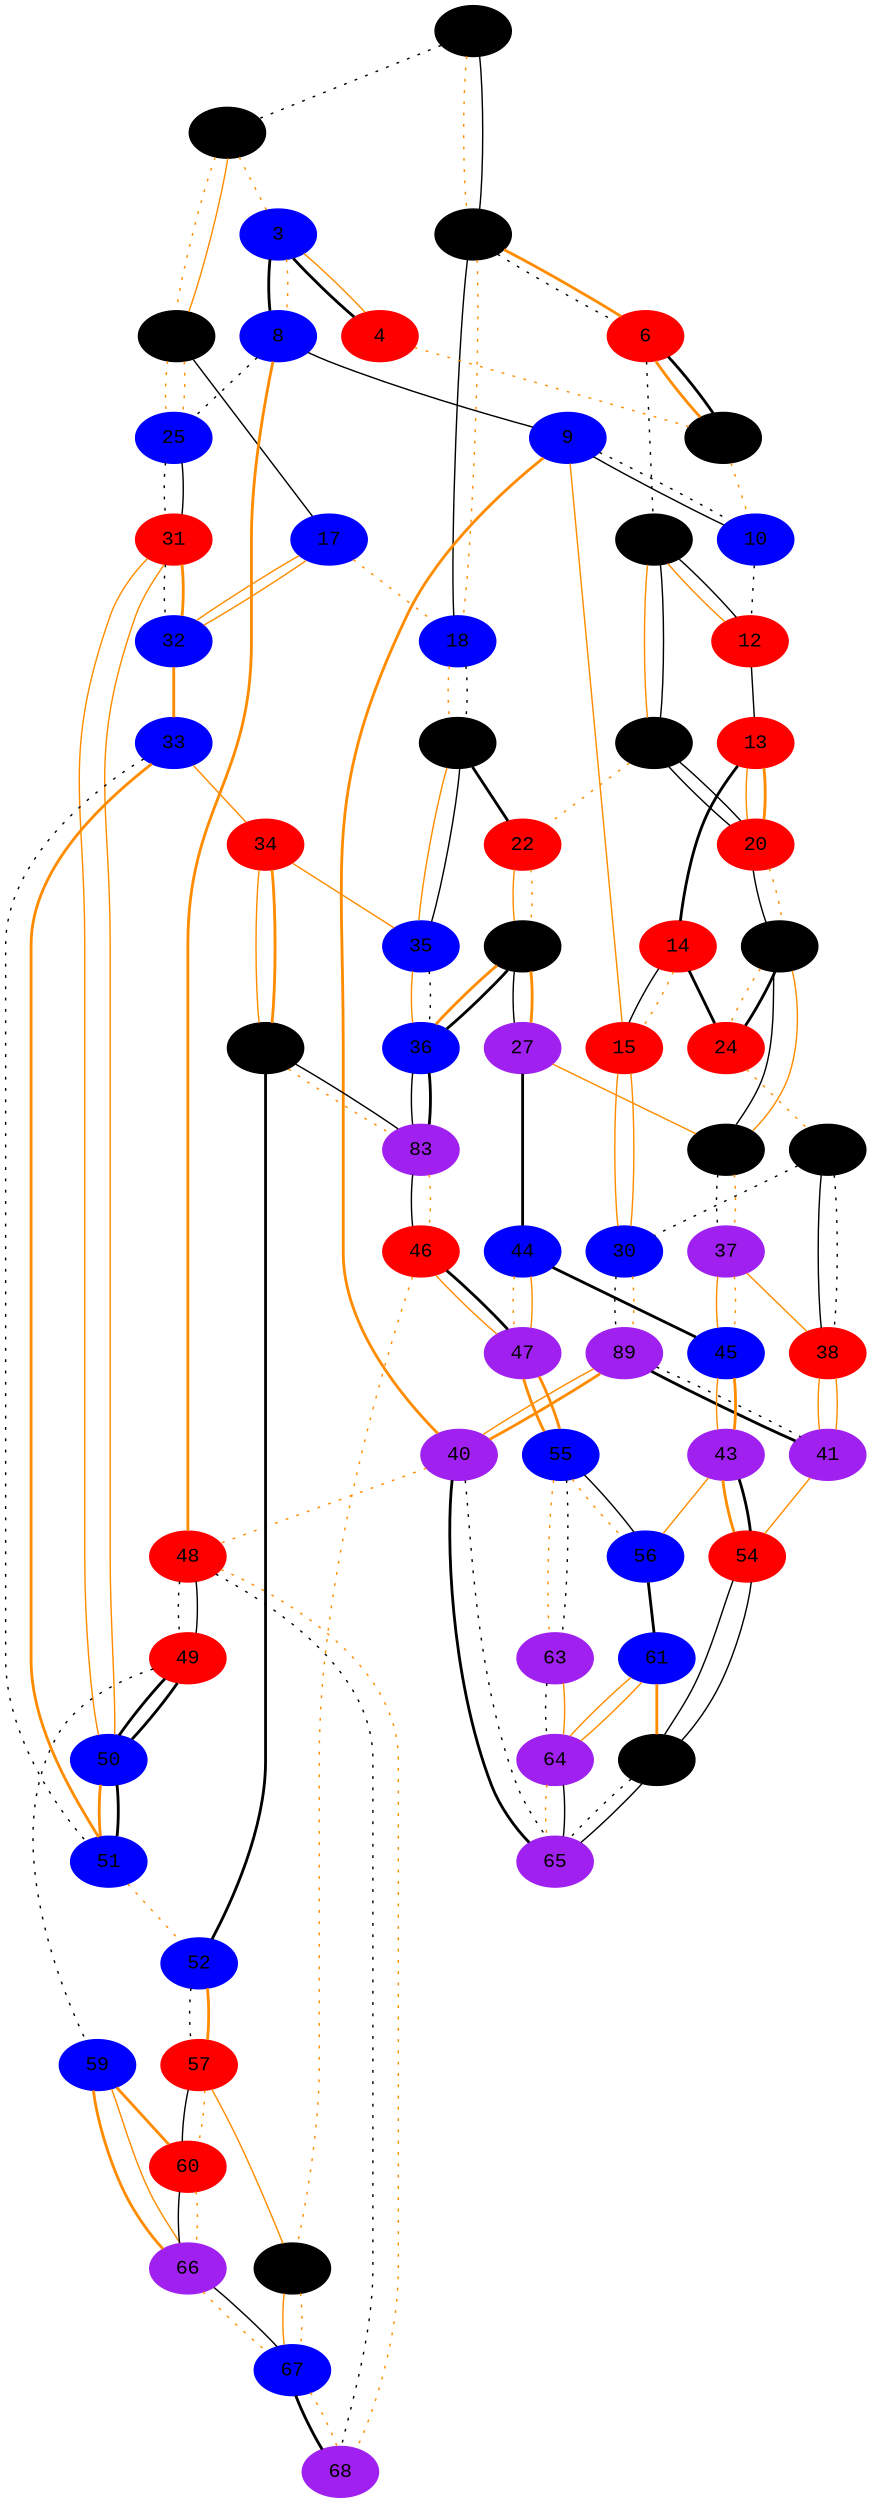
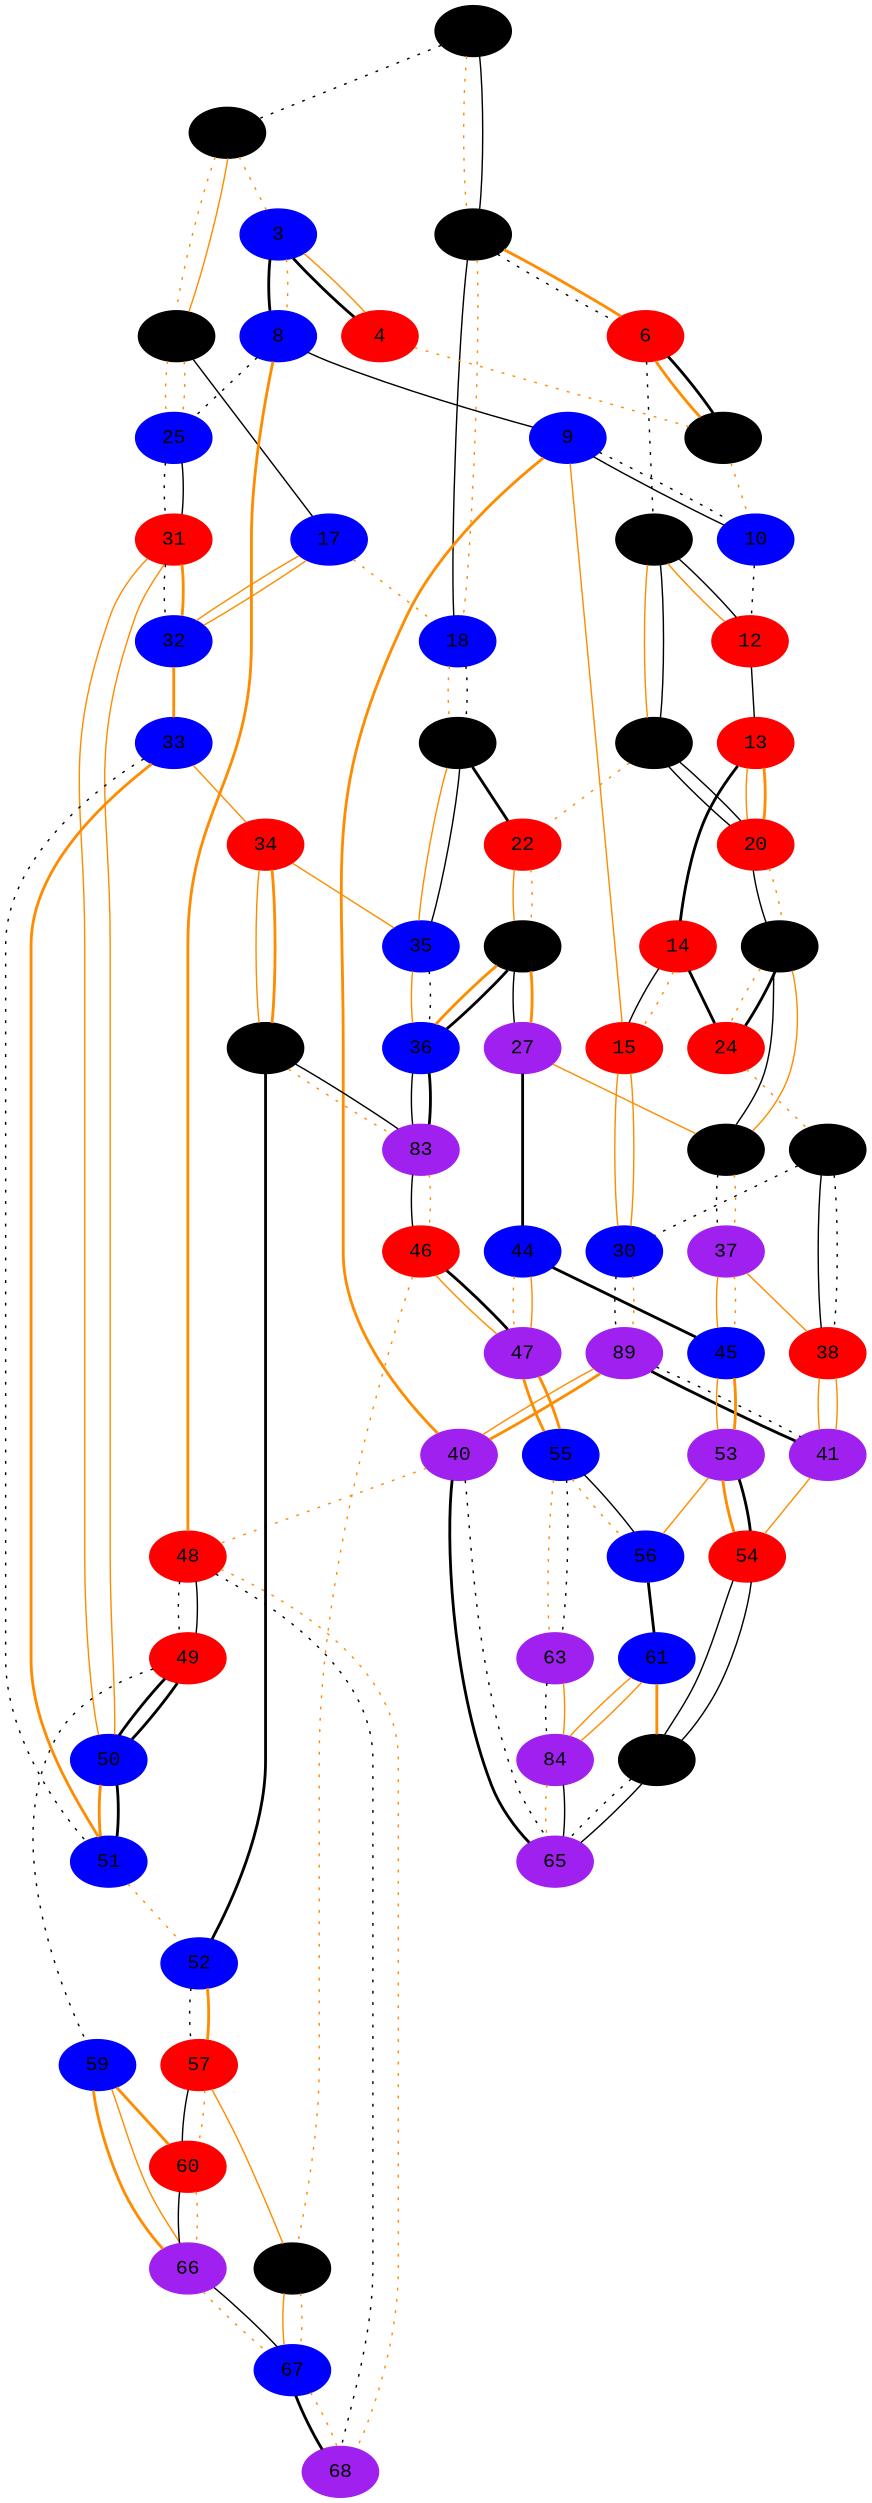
(726, 1455) -> (726, 1455)
(555, 1760) -> (555, 1760)
